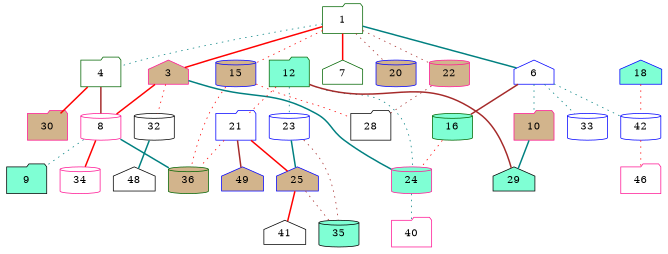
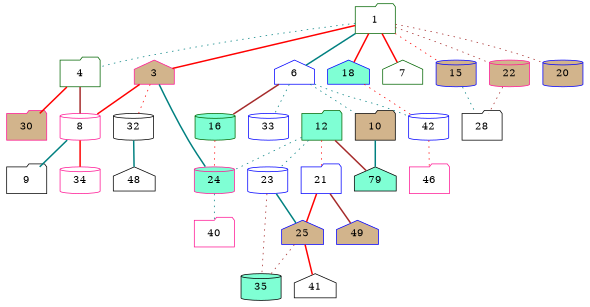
none -> (361, 48)
(303, 101) -> (469, 100)
(534, 127) -> (375, 127)
(64, 153) -> (53, 153)
(27, 180) -> (27, 180)
(188, 180) -> none
(514, 180) -> (375, 180)
